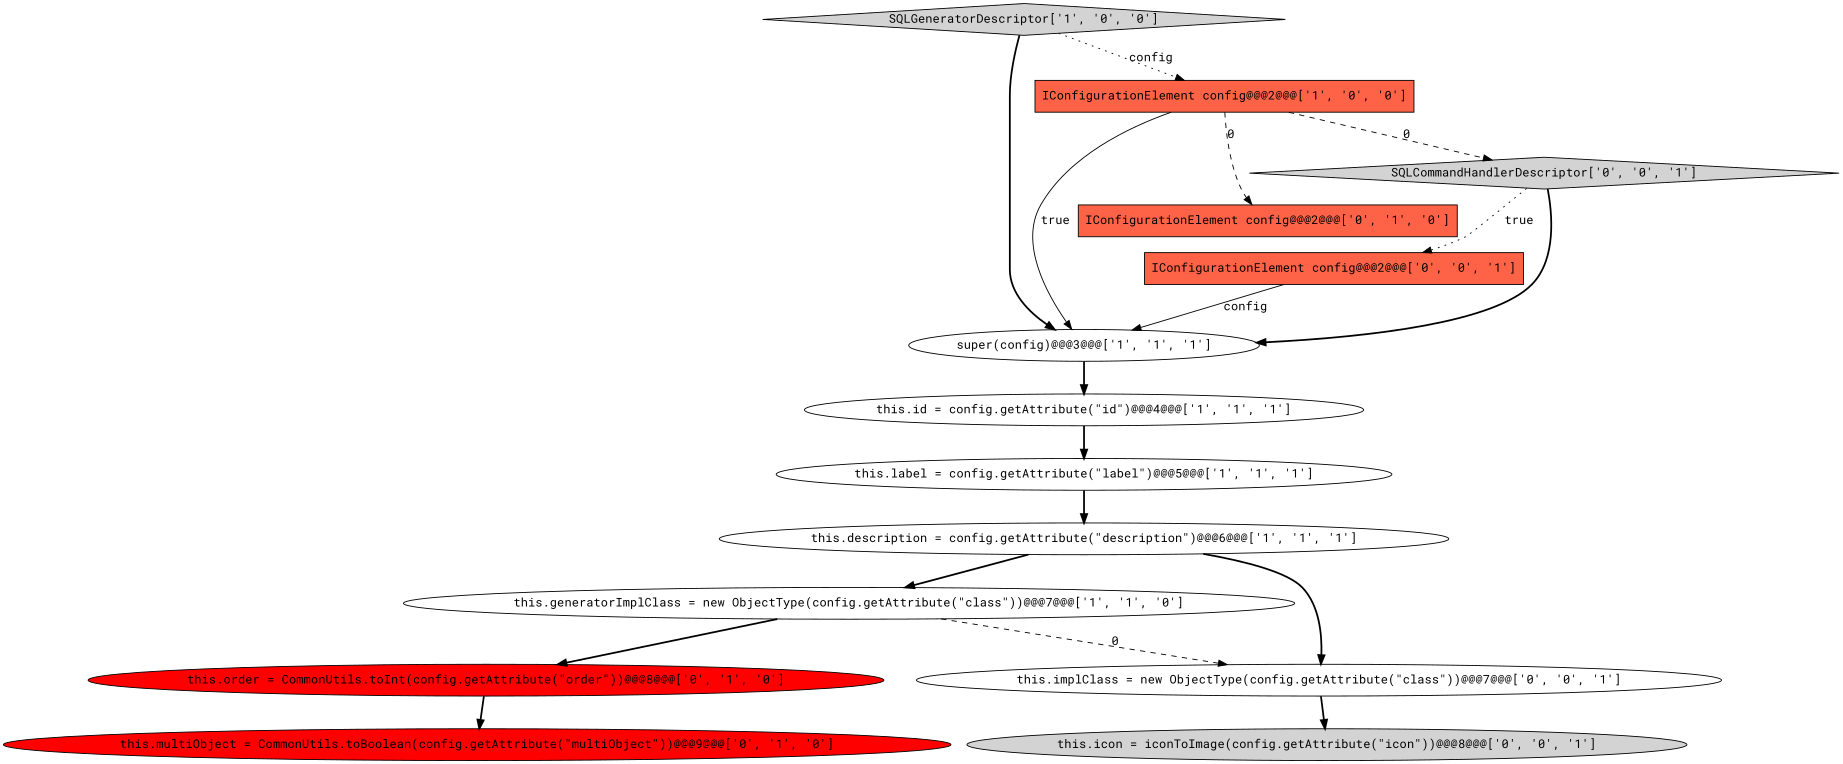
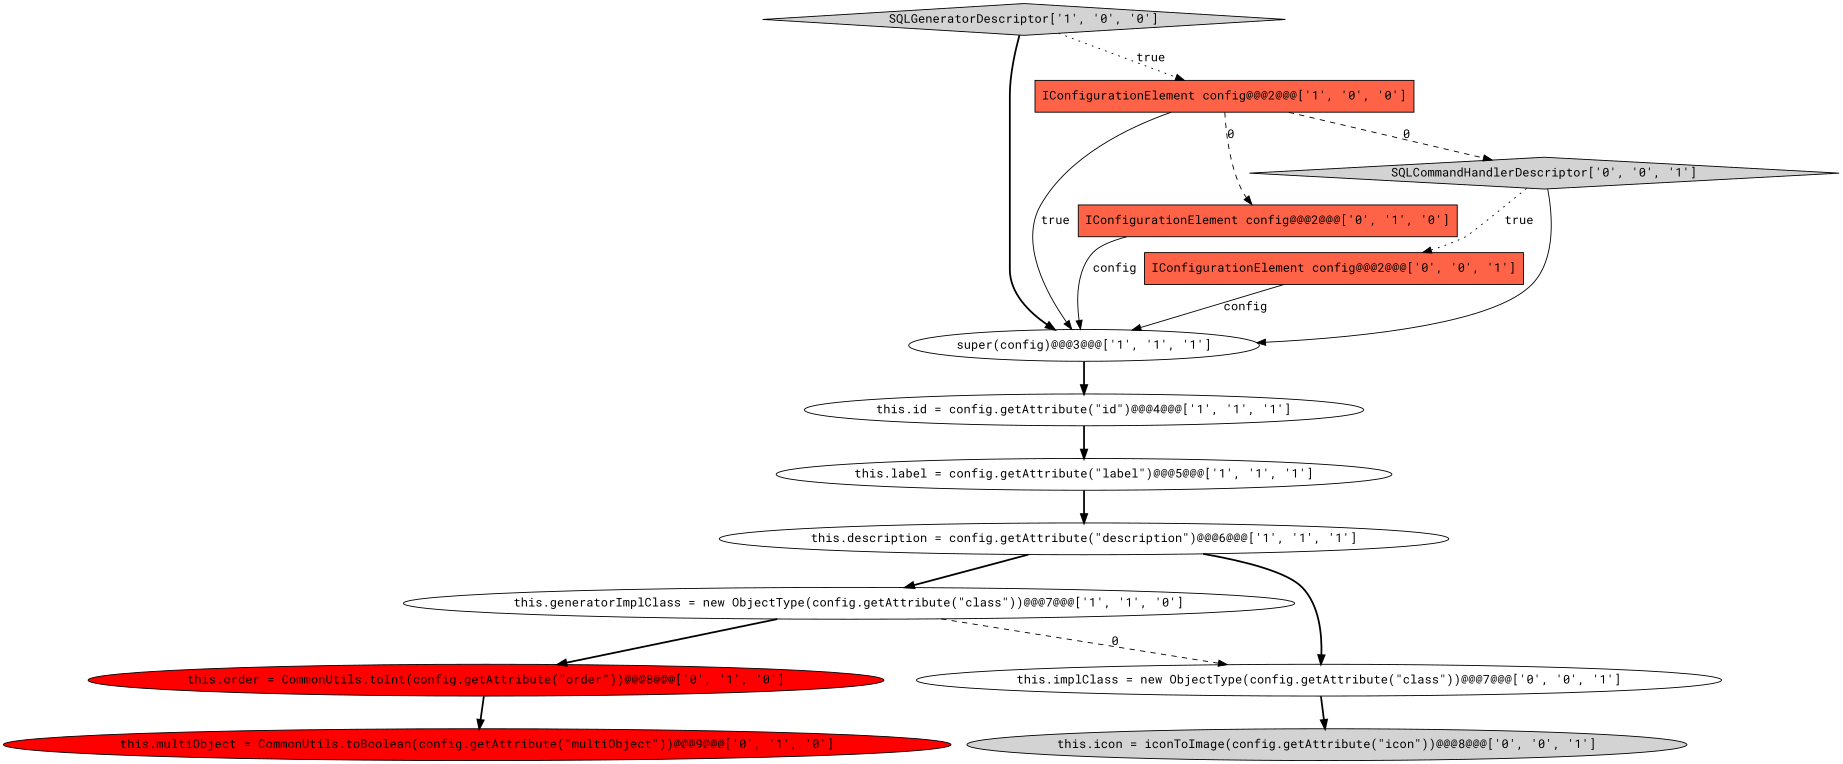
(1151, 58) -> (1151, 58)
none -> (1084, 267)
(1452, 320) -> (1452, 320)
